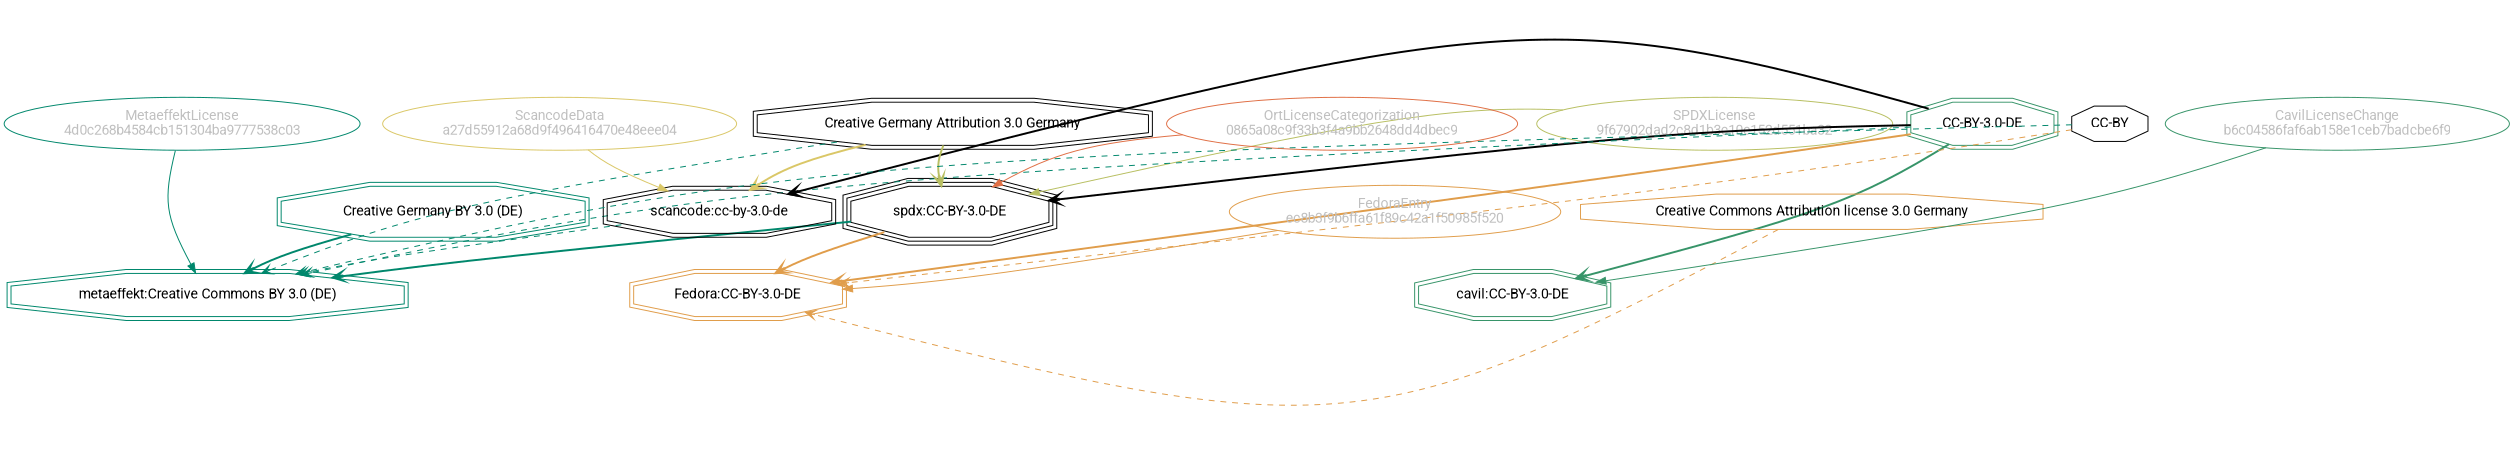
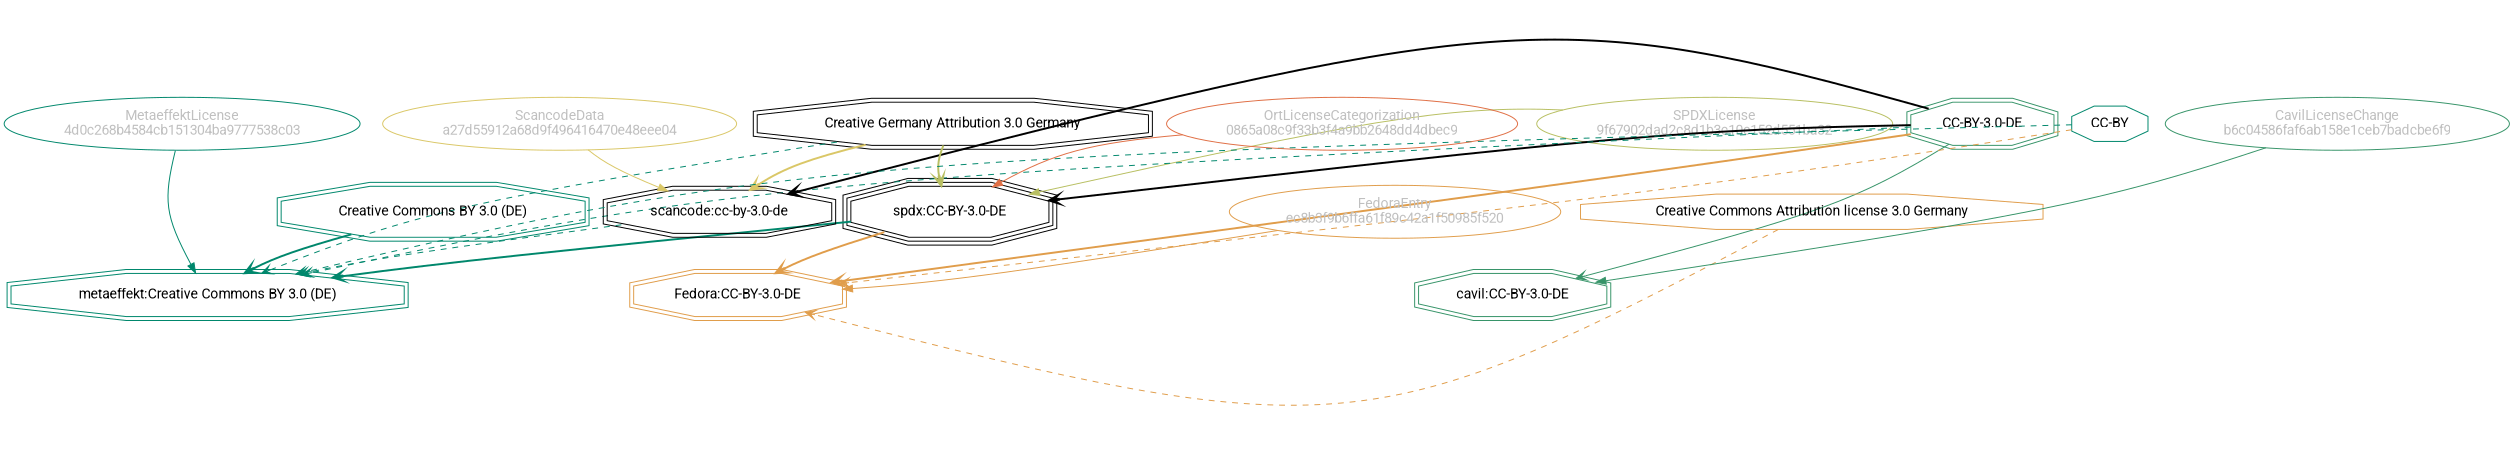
(2110, 124) -> (2110, 124)
(433, 212) -> (433, 212)
(1773, 224) -> (1773, 224)
